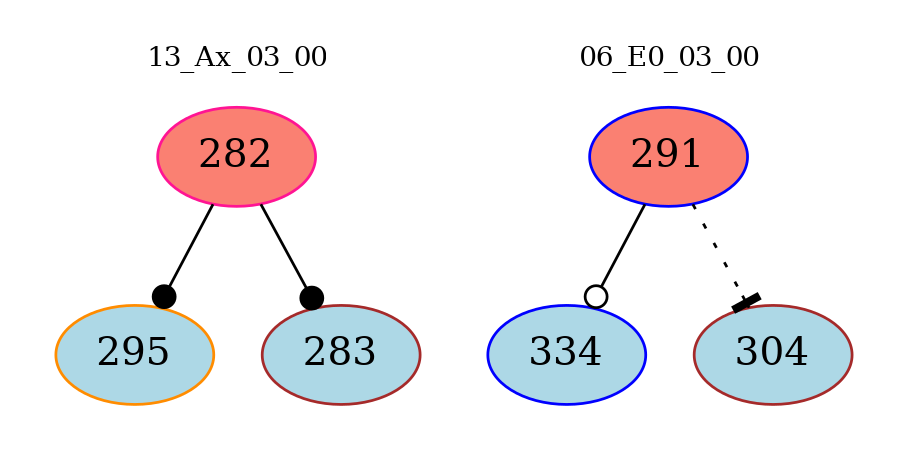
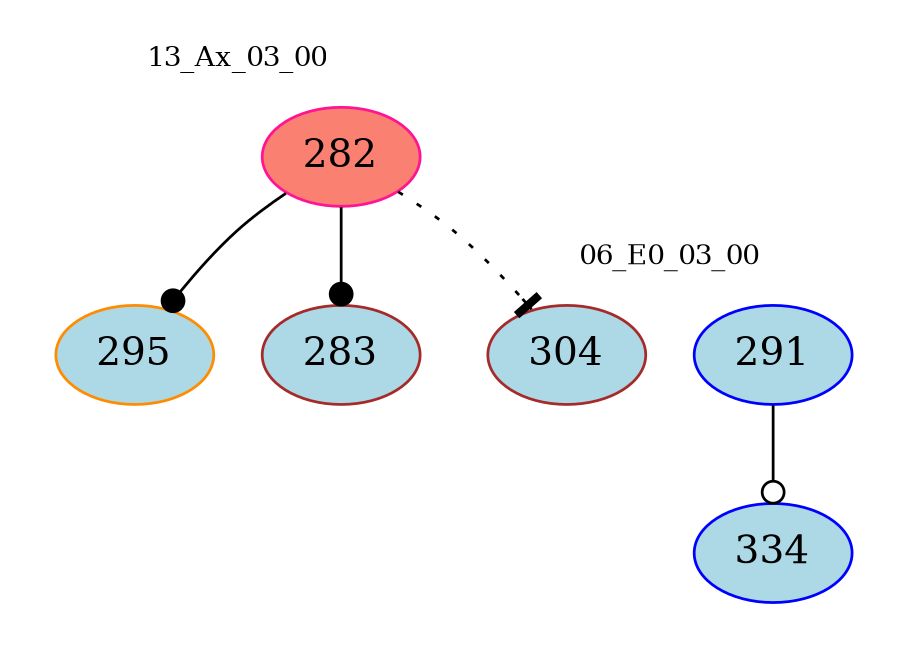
(669, 157) -> (773, 355)
(717, 250) -> (483, 257)
